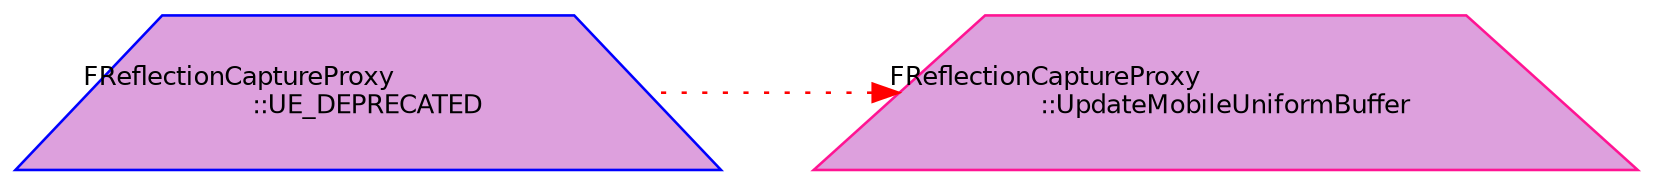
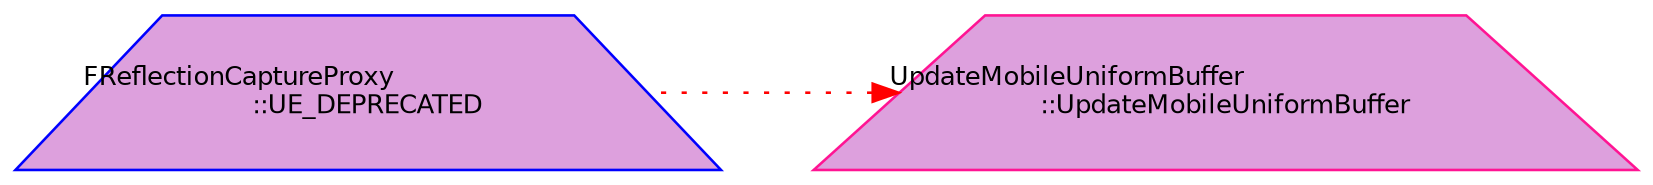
(1226, 93) -> (1226, 93)
